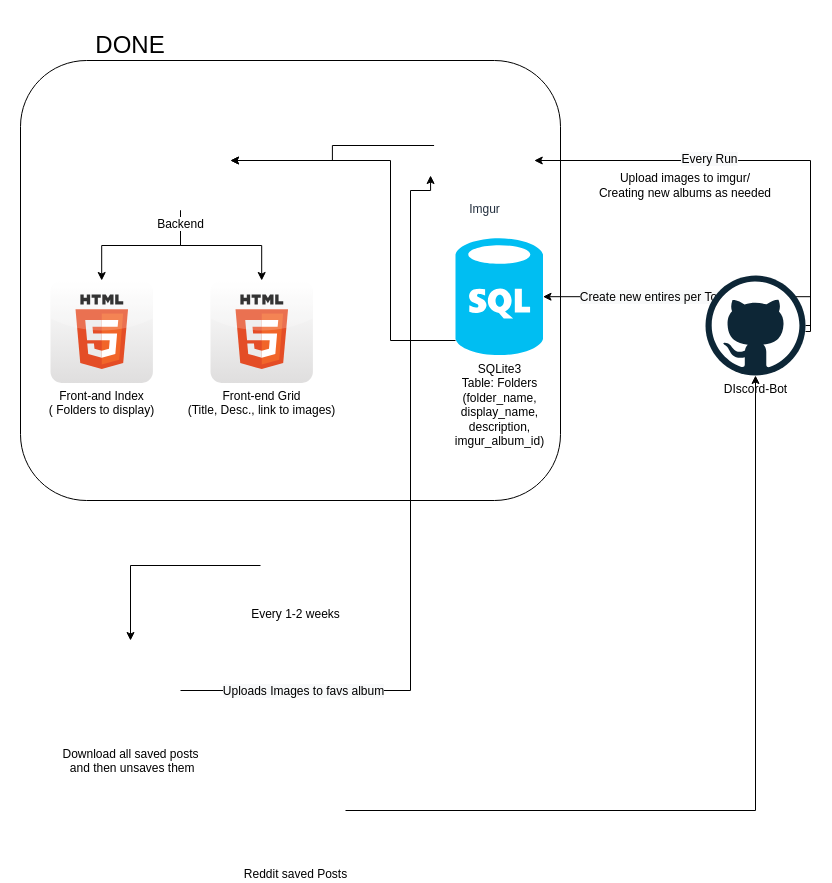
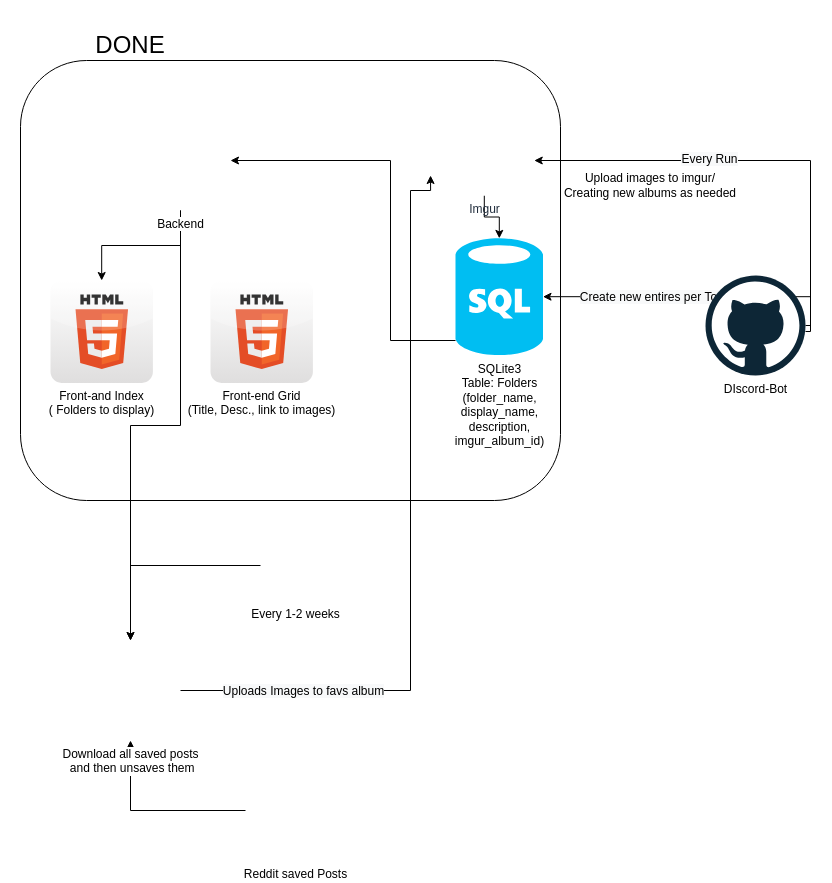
(377, 146) -> (488, 217)
(686, 186) -> (651, 186)
(236, 246) -> (177, 426)
(756, 801) -> (171, 811)
